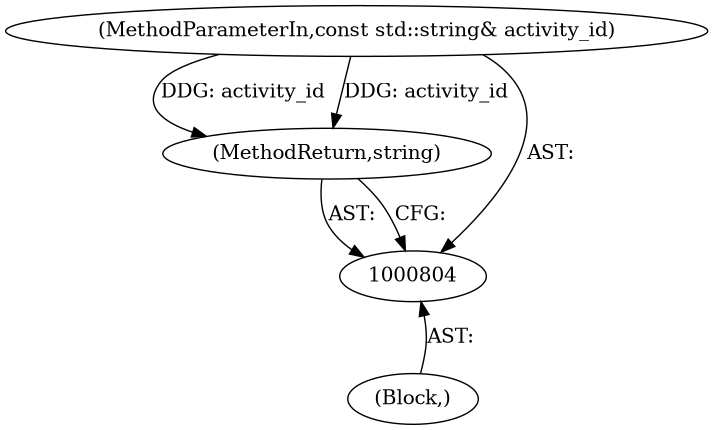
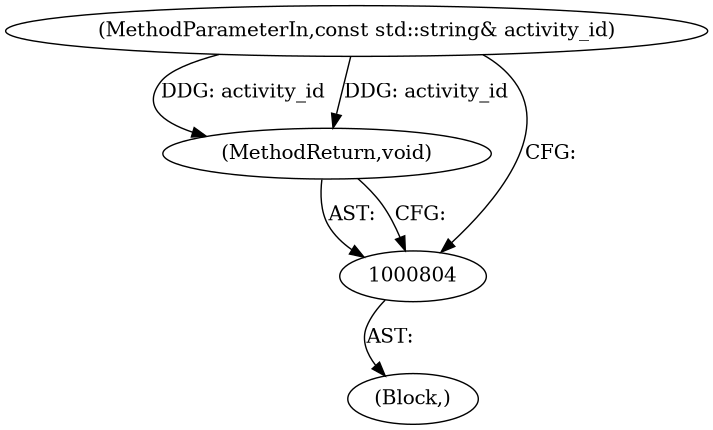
(327, 154) -> (327, 154)
(554, 154) -> (554, 154)
(426, 345) -> (365, 331)
